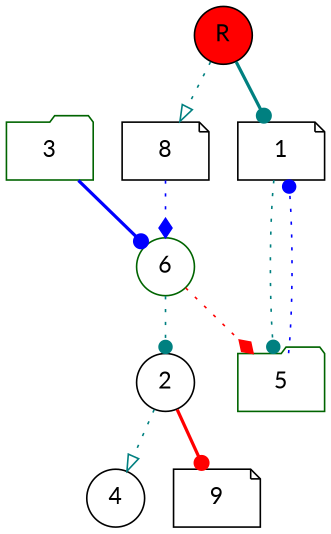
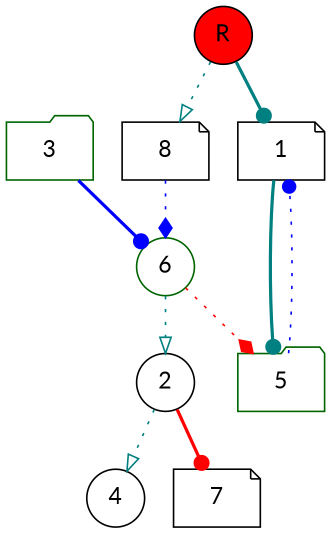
(270, 260) -> (270, 260)
(166, 318) -> (166, 318)
(217, 498) -> (217, 498)
